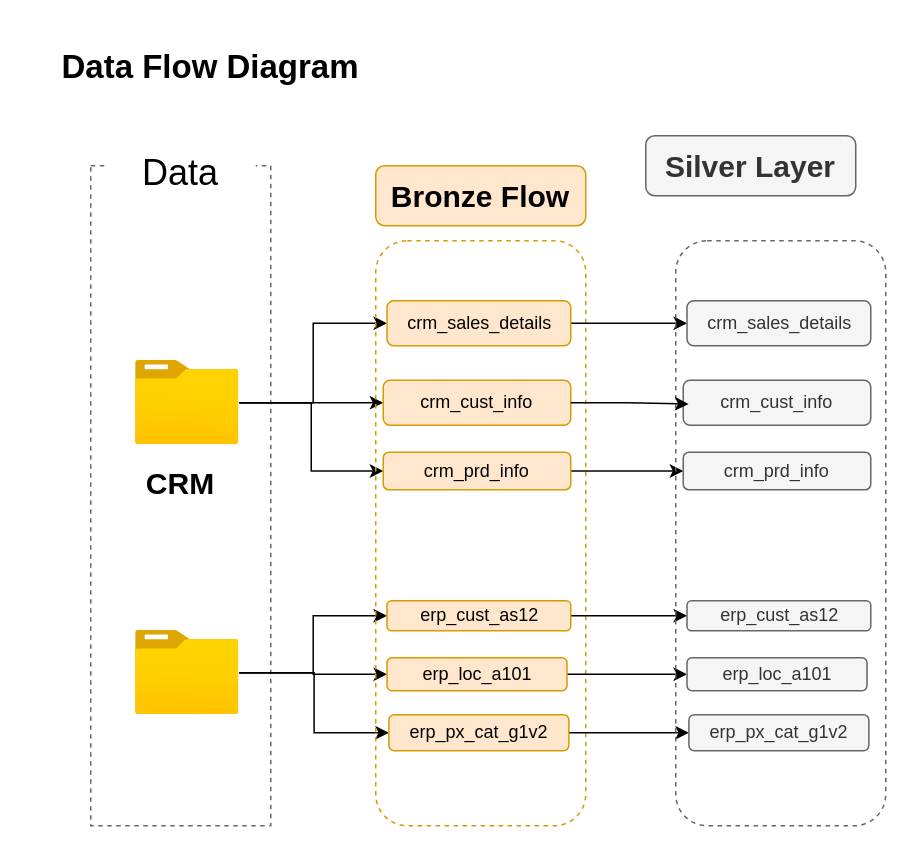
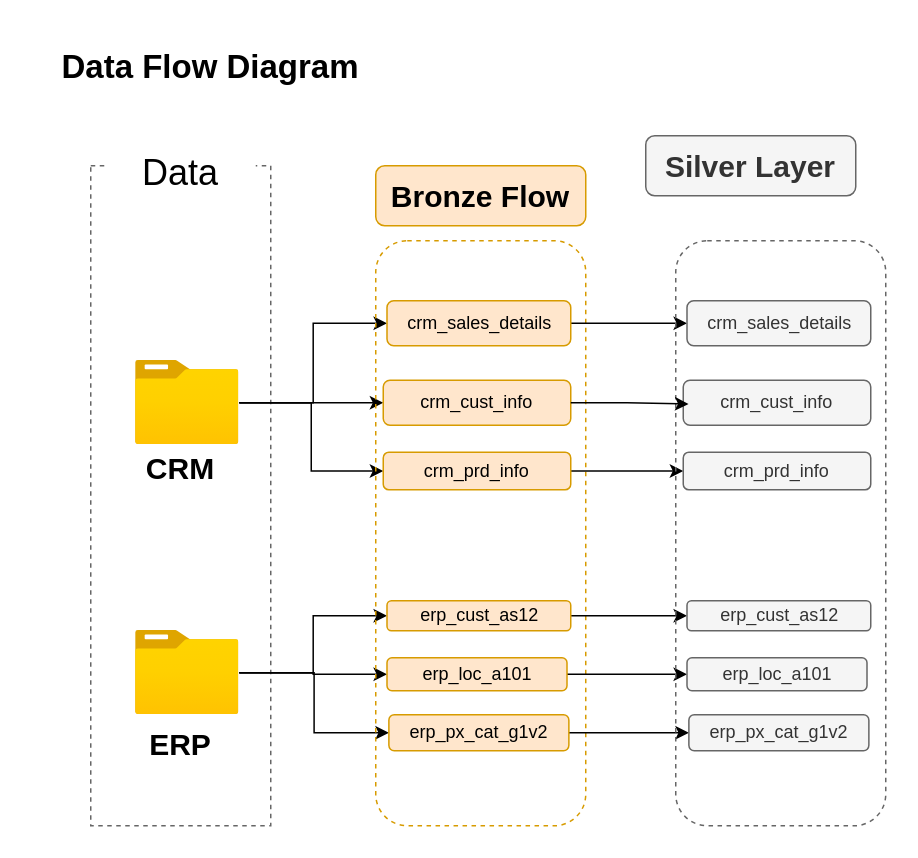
(181, 482) -> (181, 467)
none -> (181, 743)
